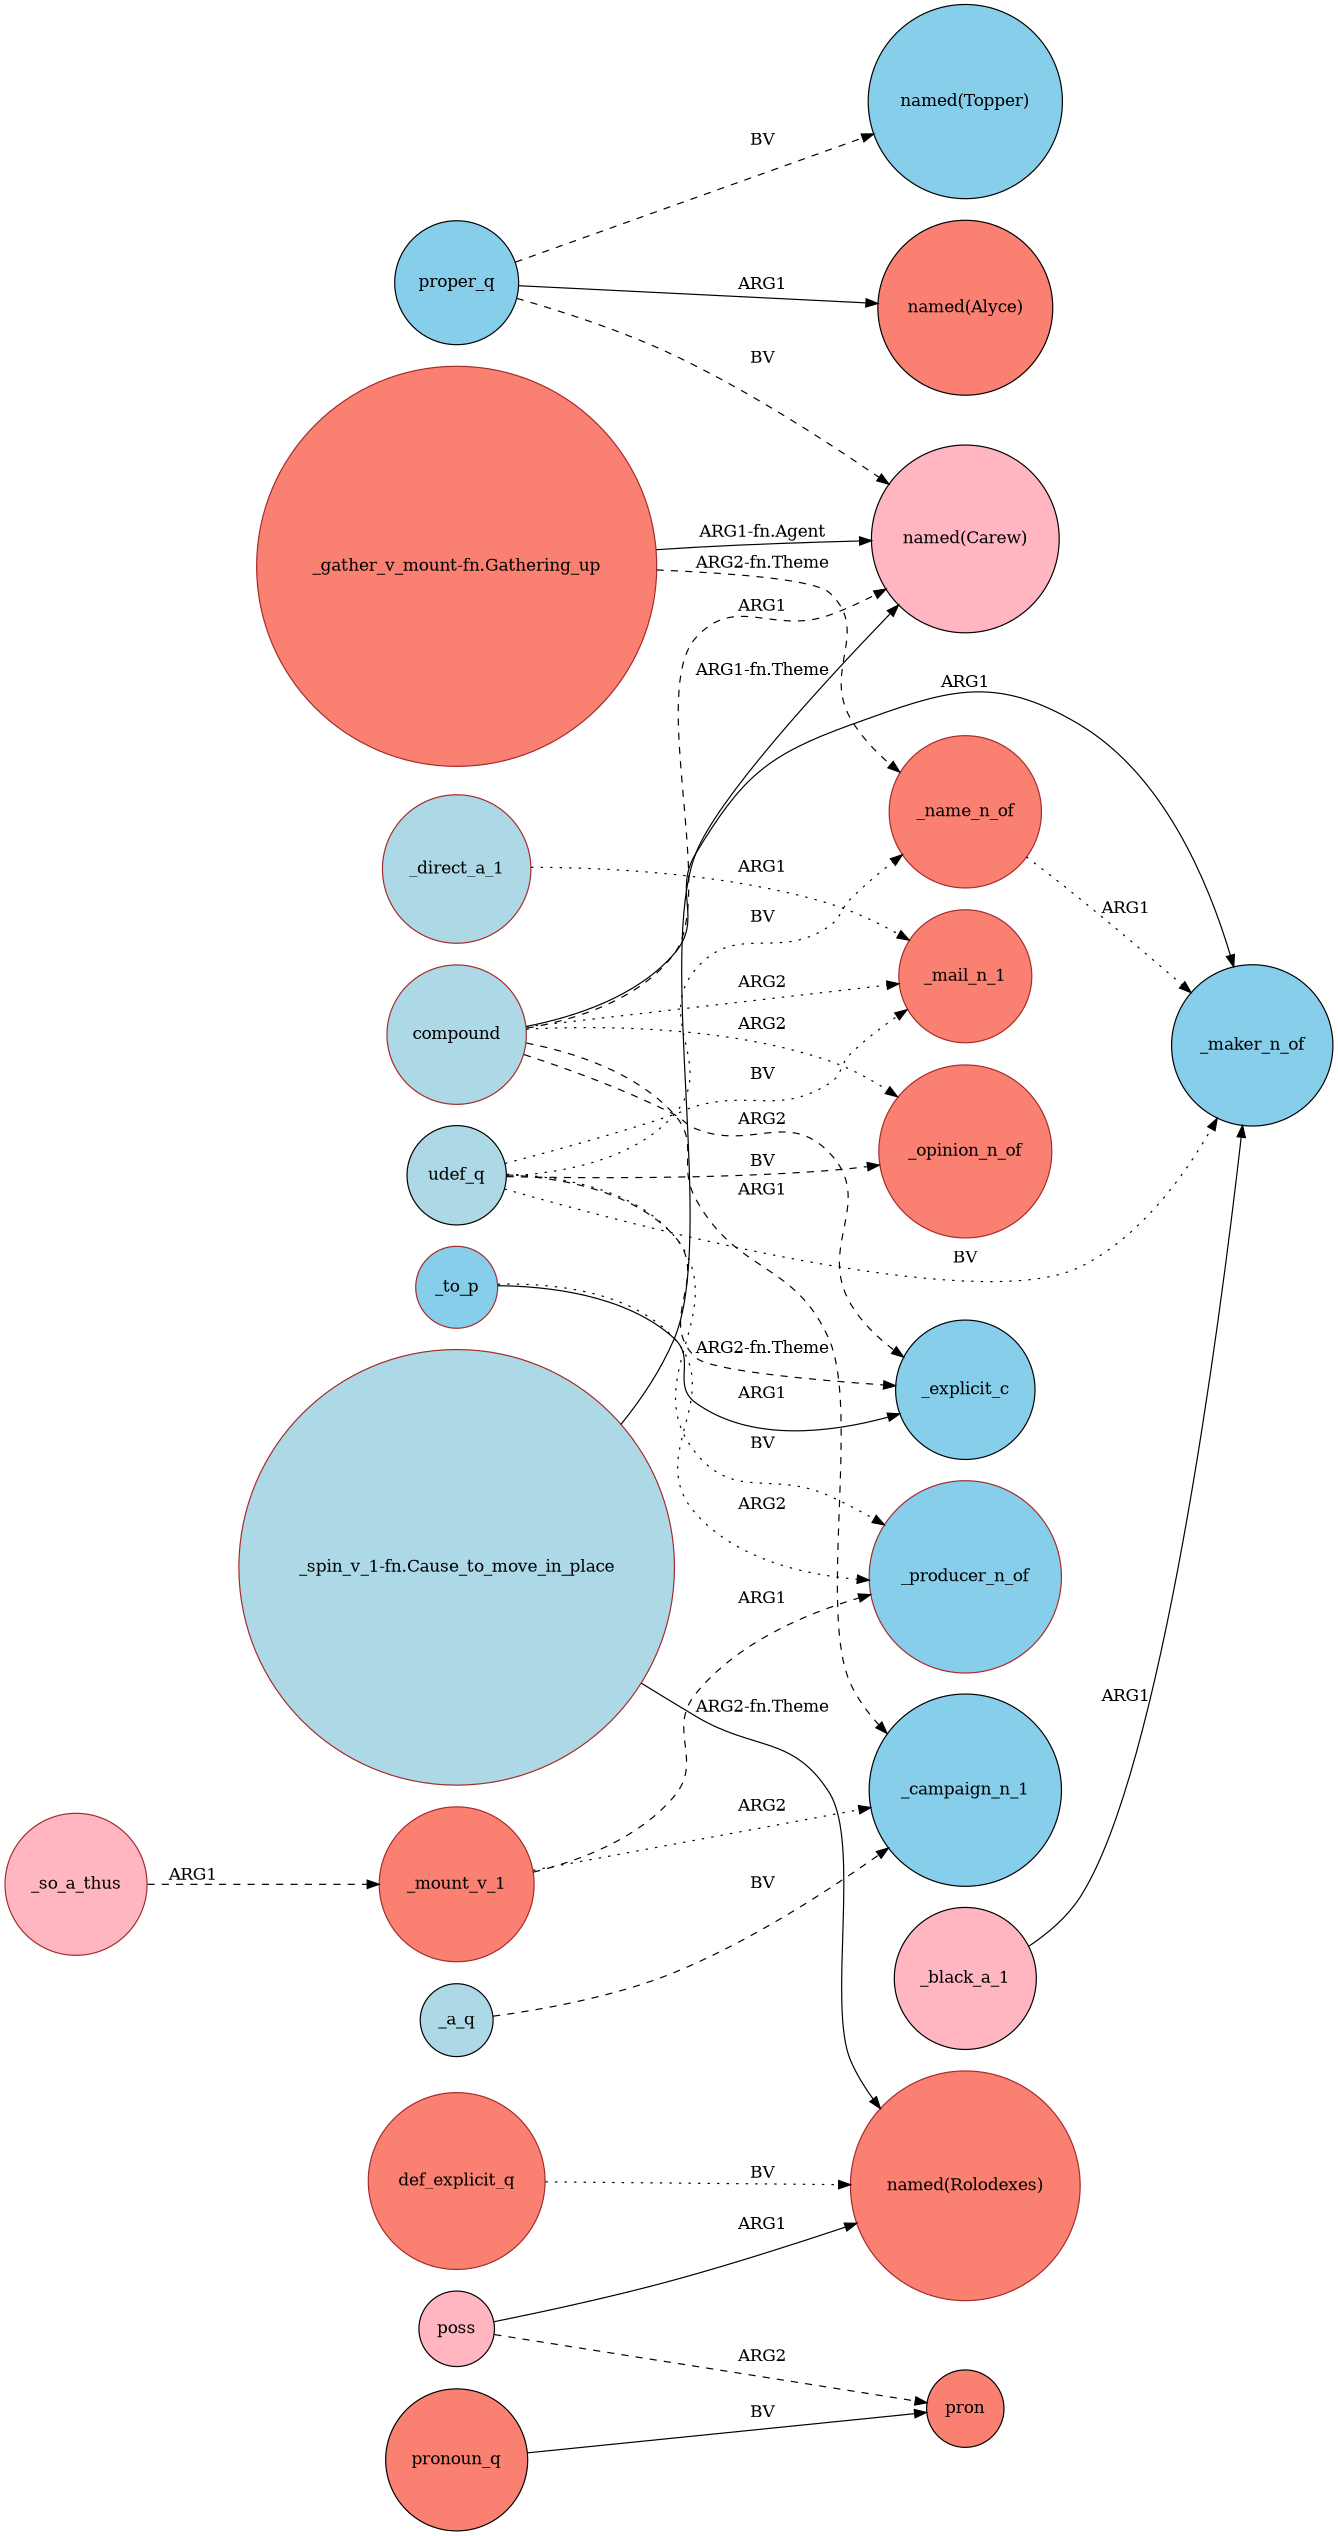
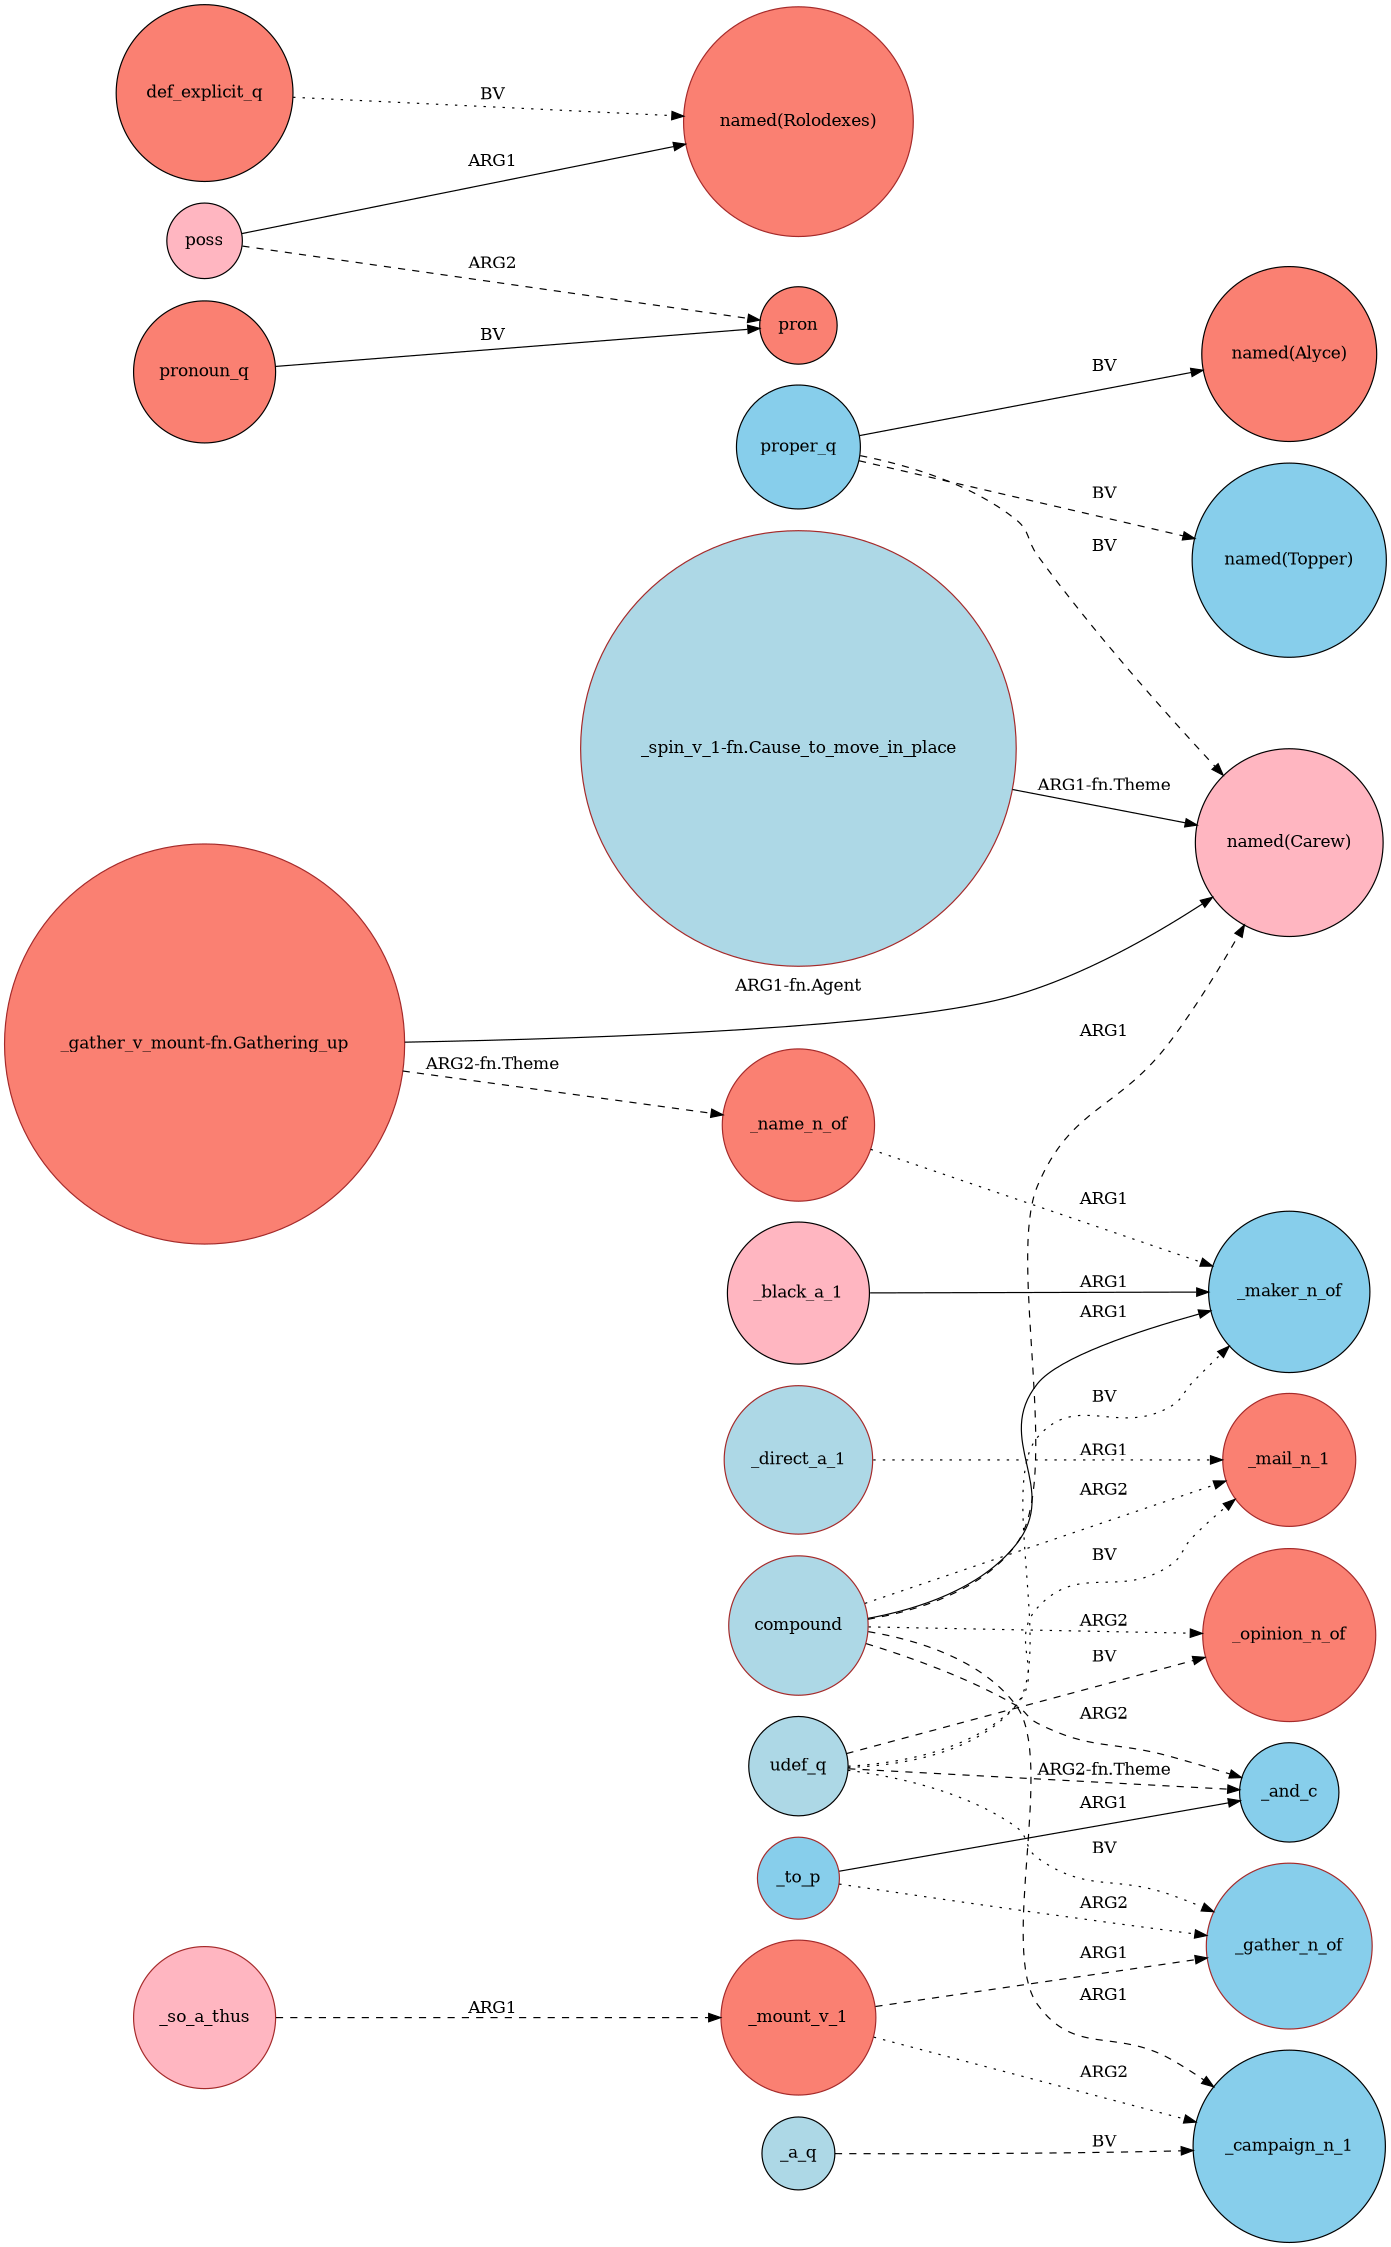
(762, 284) -> (1104, 367)
(692, 976) -> none
(965, 1390) -> (1289, 1792)
(965, 1577) -> (1289, 1946)
(841, 1838) -> none
(457, 2181) -> (205, 93)
